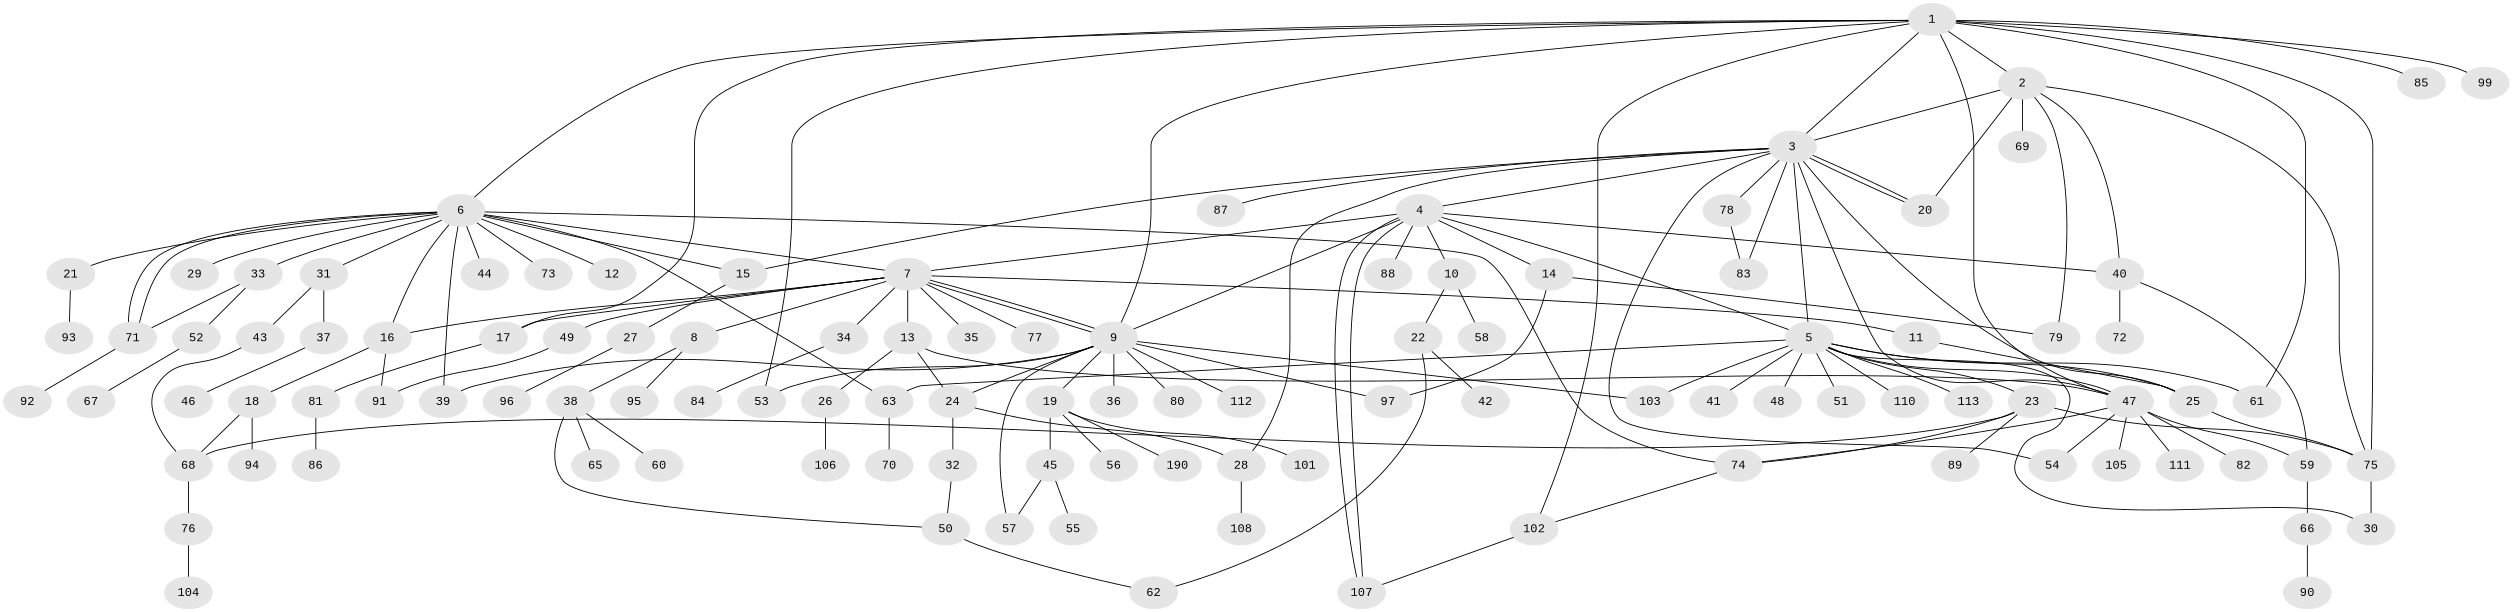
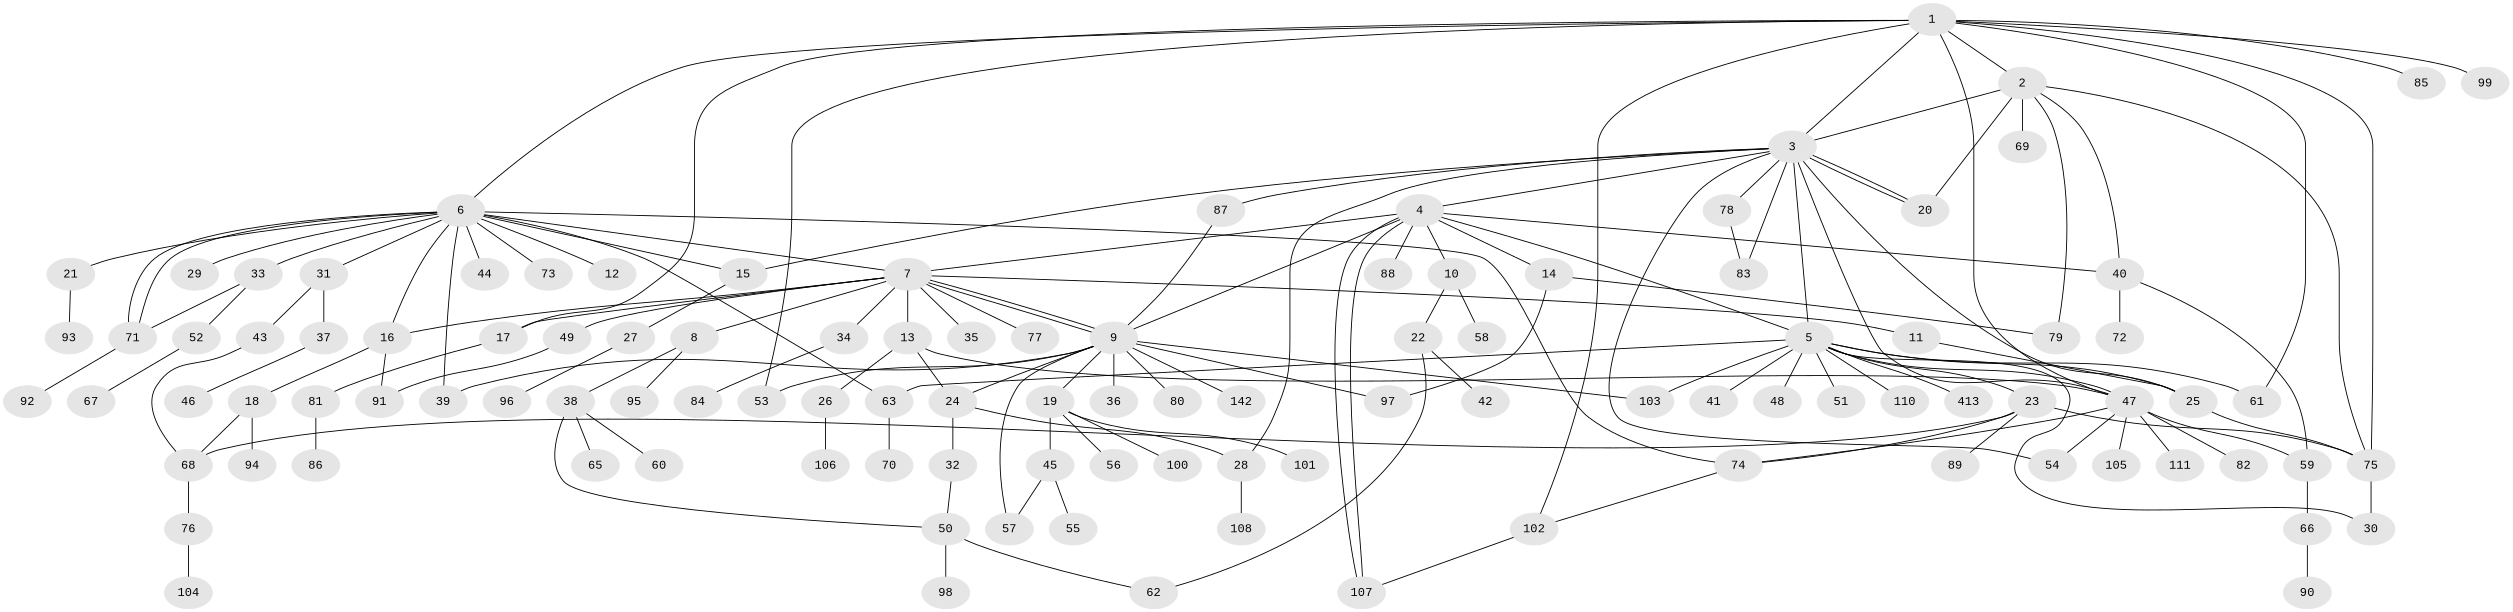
(1431, 64) -> (1173, 278)
(1241, 402) -> (1241, 402)
(1969, 402) -> (1969, 402)
(1178, 465) -> (1178, 465)
none -> (946, 593)
